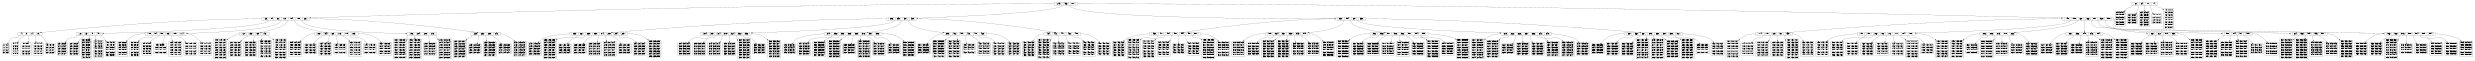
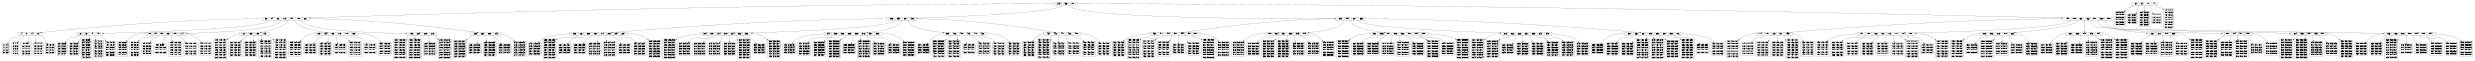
none -> (669, 49)
